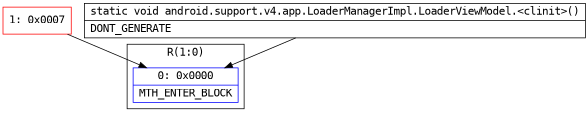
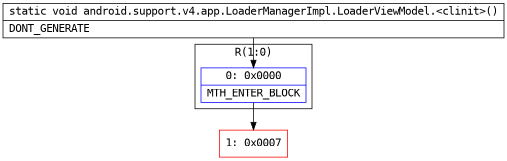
(103, 50) -> (254, 113)
